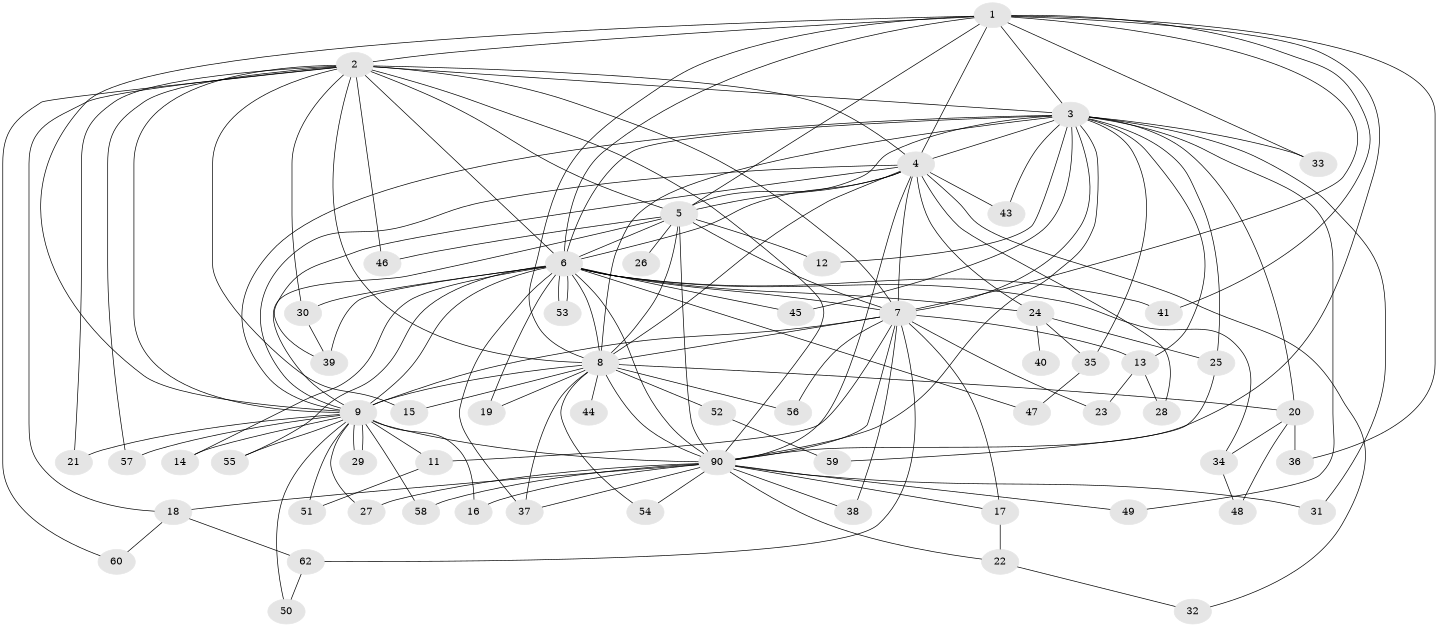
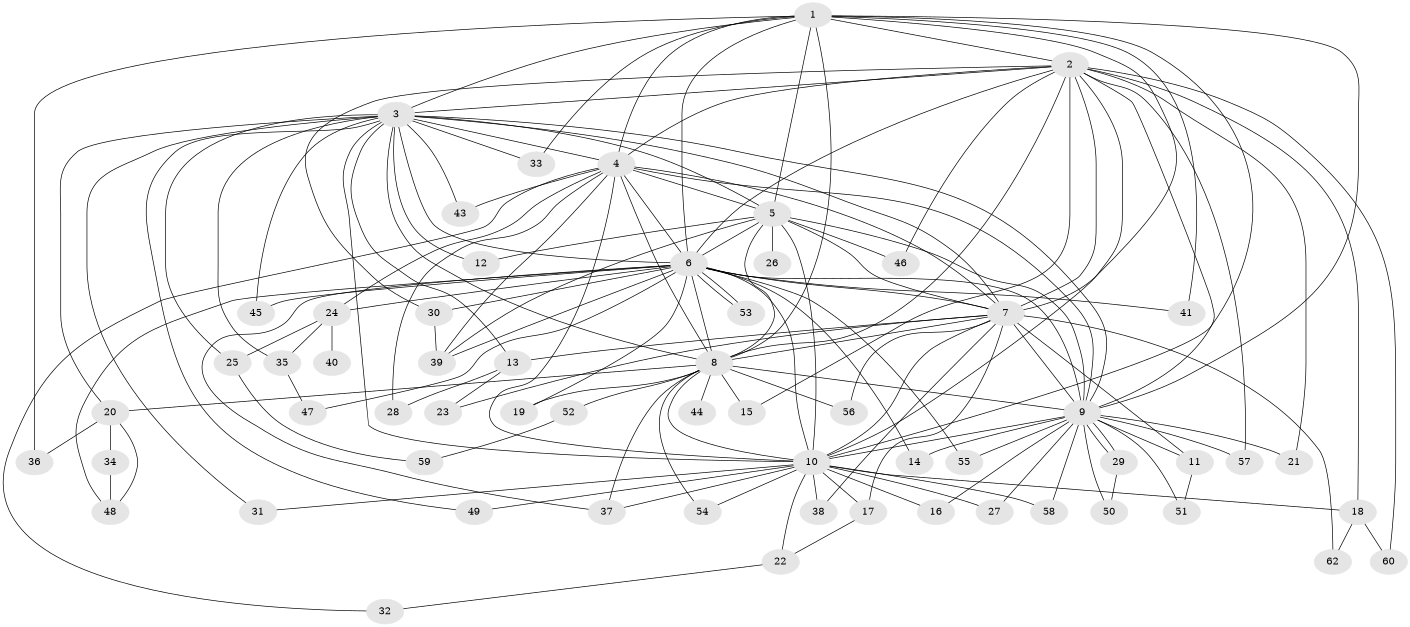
(516, 142) -> (635, 257)
(970, 289) -> (306, 292)
(717, 462) -> (812, 462)
(296, 587) -> (1114, 487)
